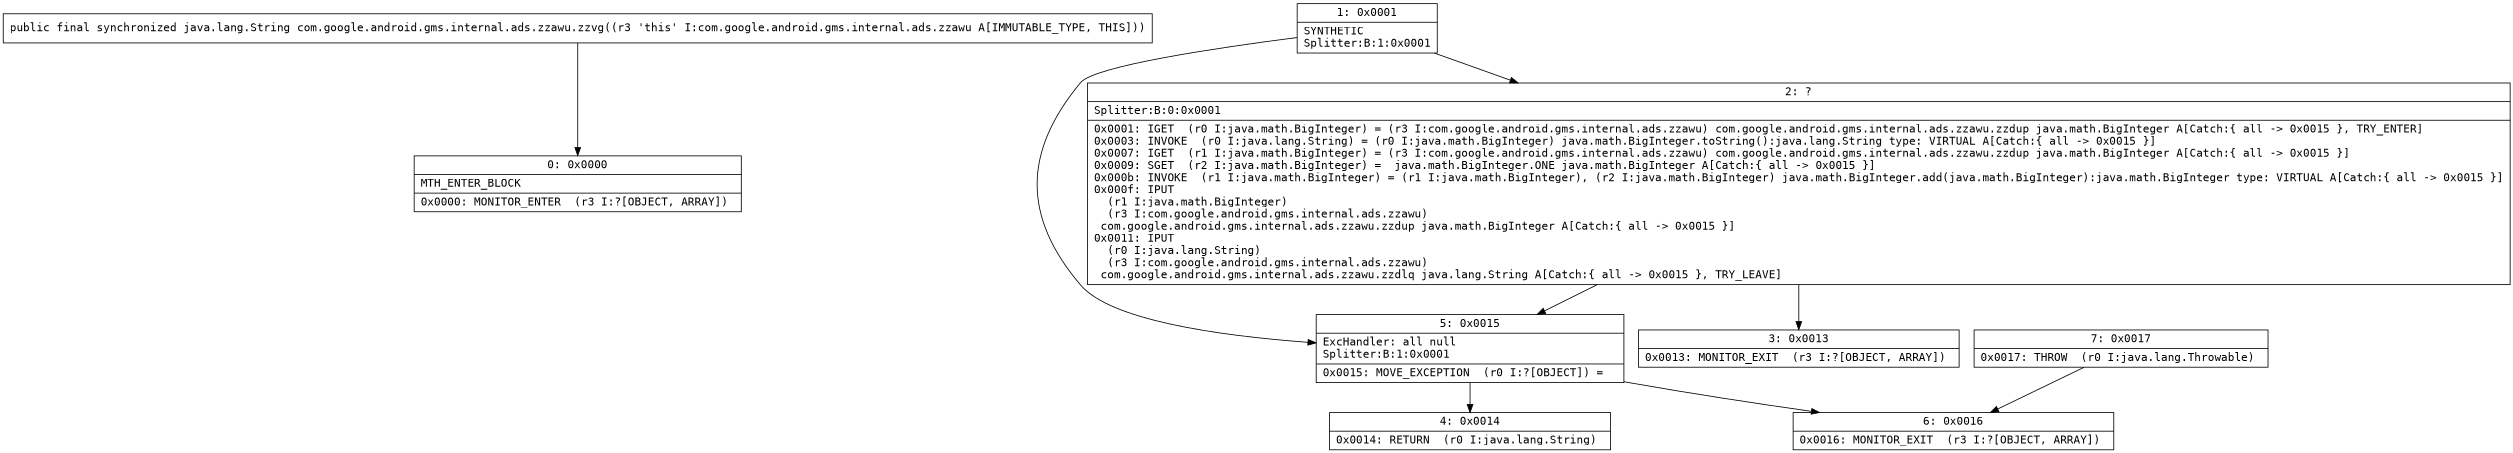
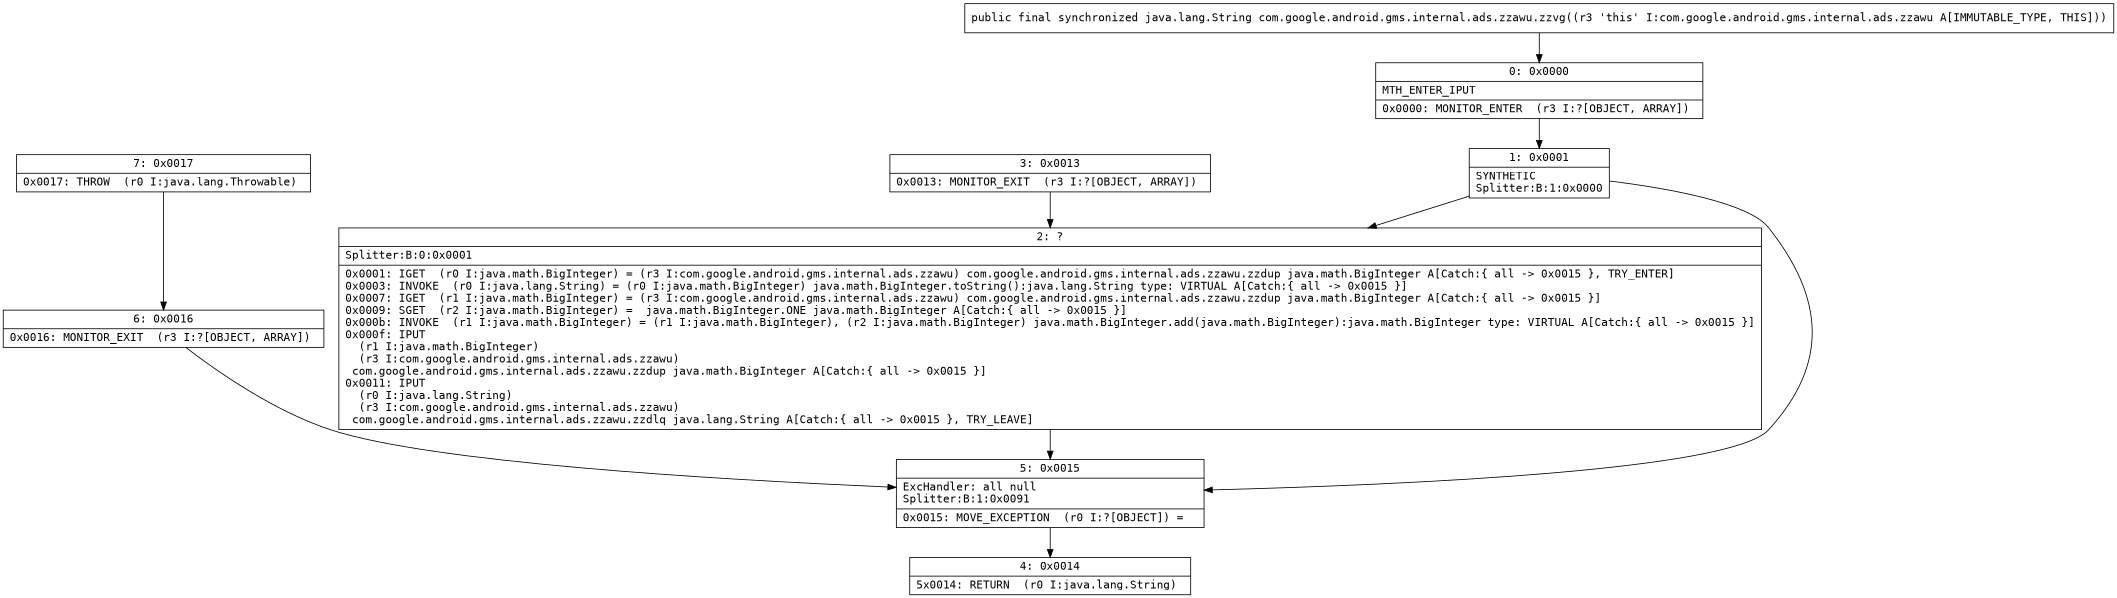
(1367, 43) -> (1539, 188)
none -> (1539, 129)
(471, 183) -> (1429, 90)
(1799, 303) -> (1050, 206)
(1386, 354) -> (966, 499)
(1717, 397) -> (525, 462)
(1470, 440) -> (1050, 585)
